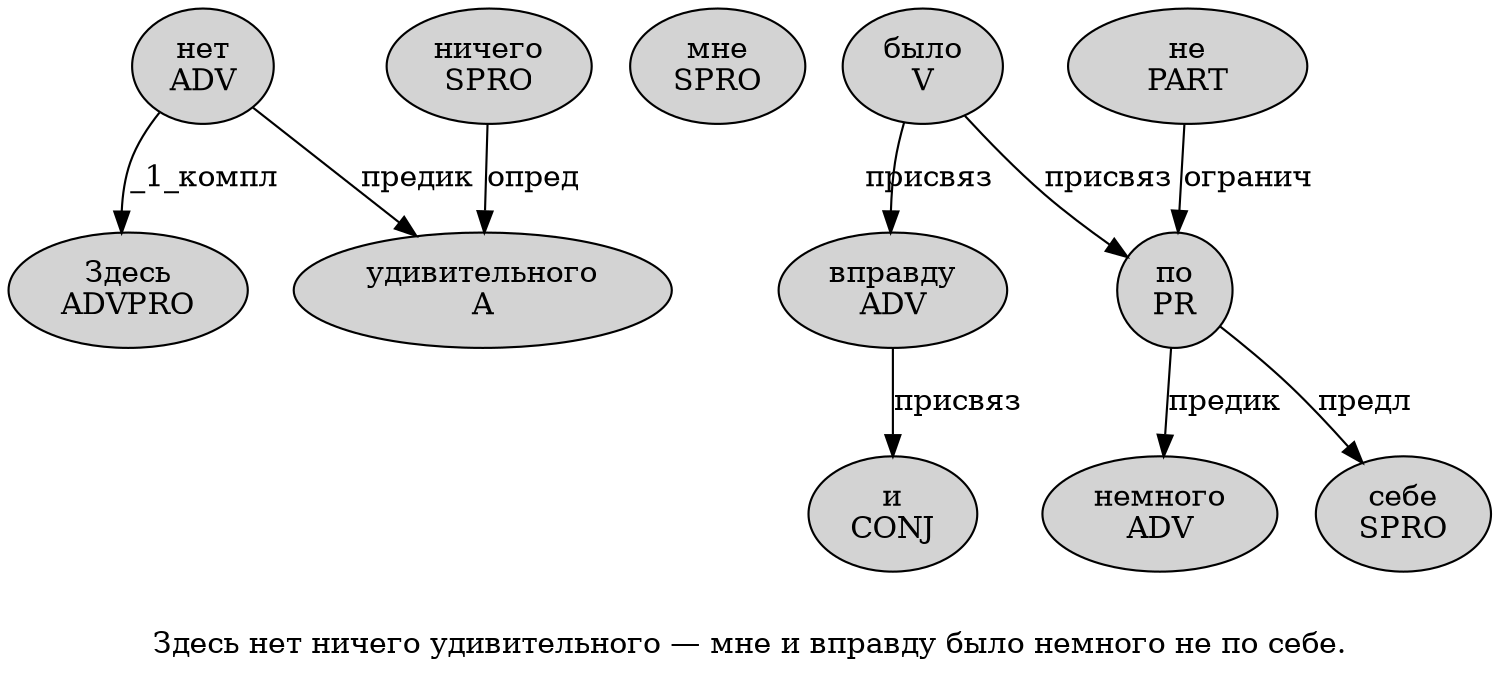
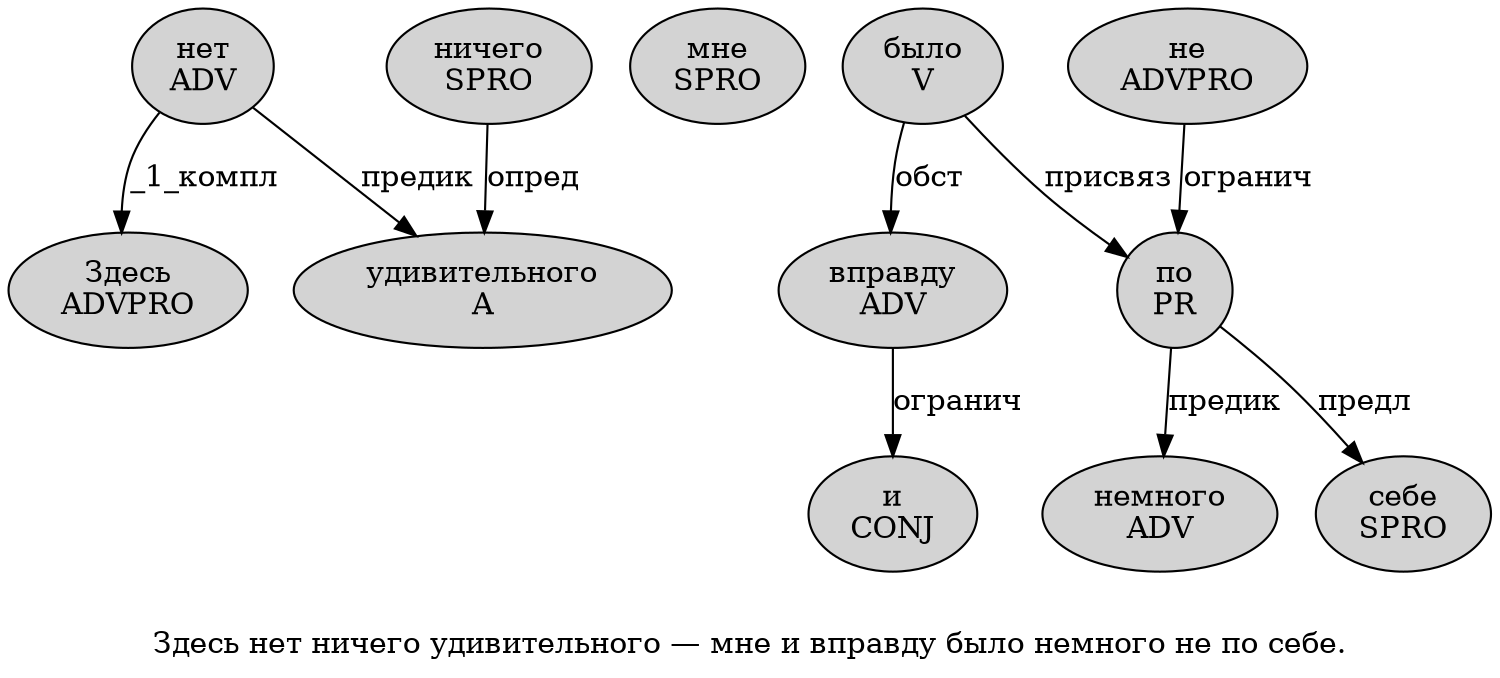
(1188, 66) -> (1188, 66)
(929, 178) -> (929, 178)
(958, 402) -> (958, 402)
